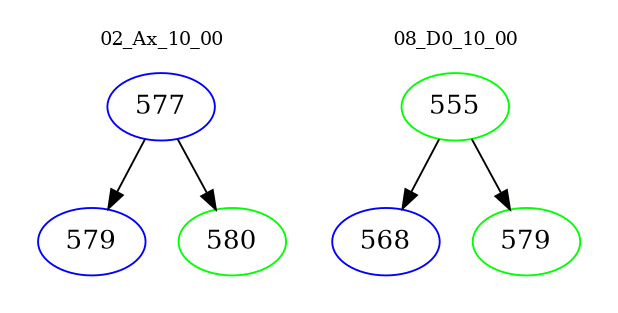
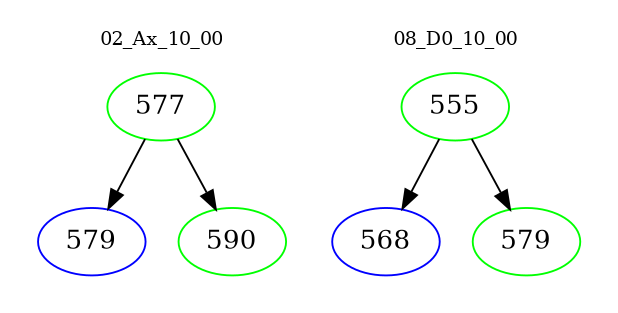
(161, 107) -> (161, 107)
(232, 242) -> (232, 242)
